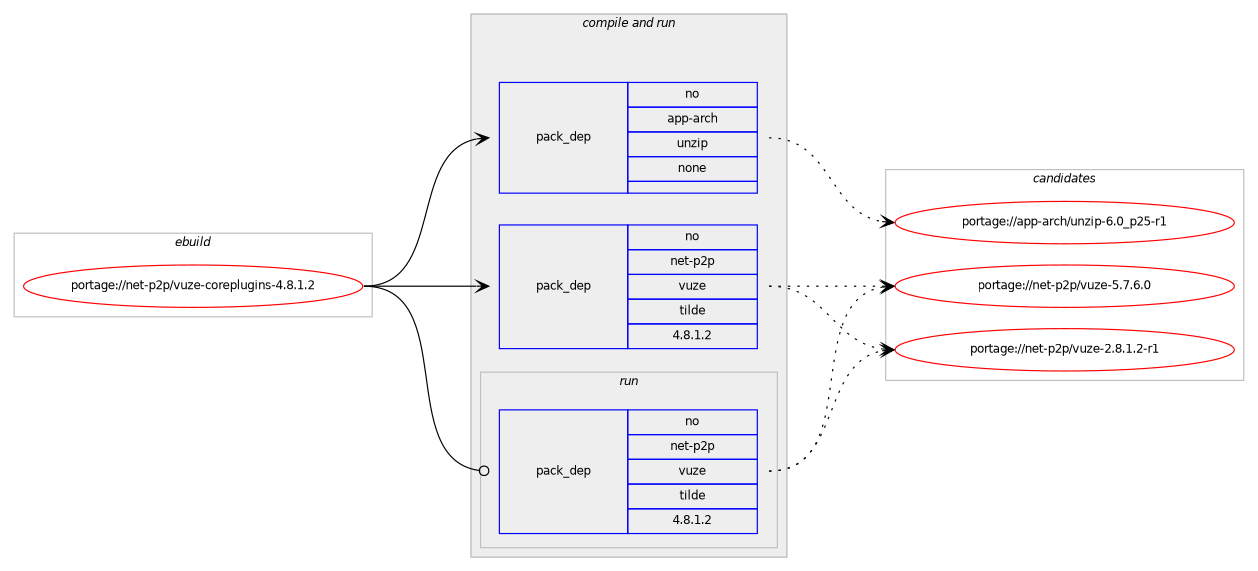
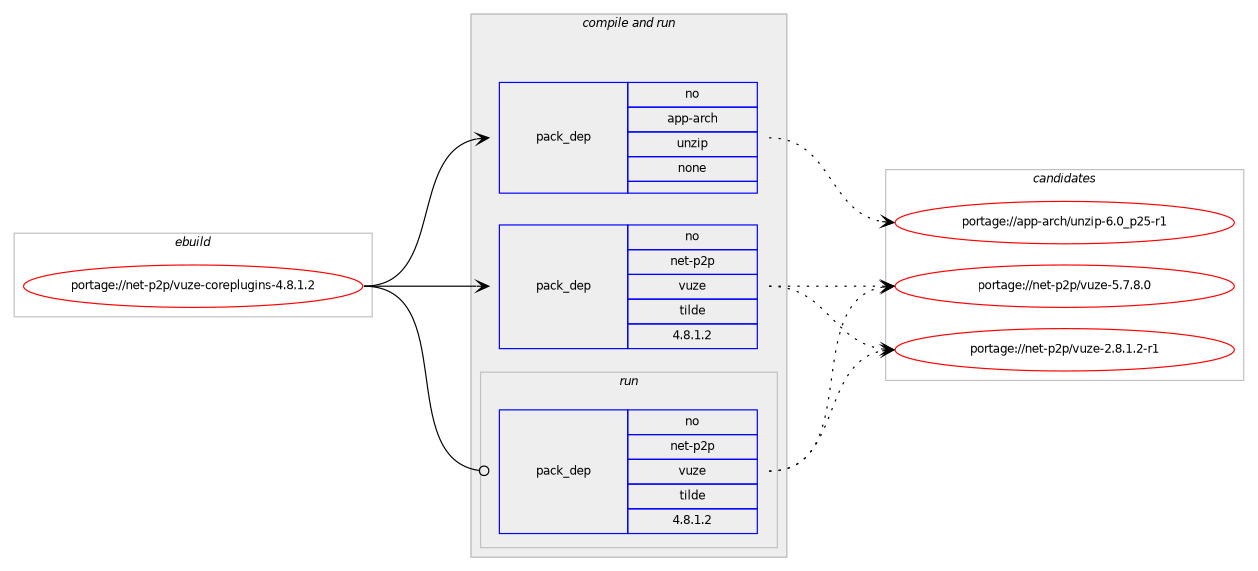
(1065, 286) -> (1065, 286)
